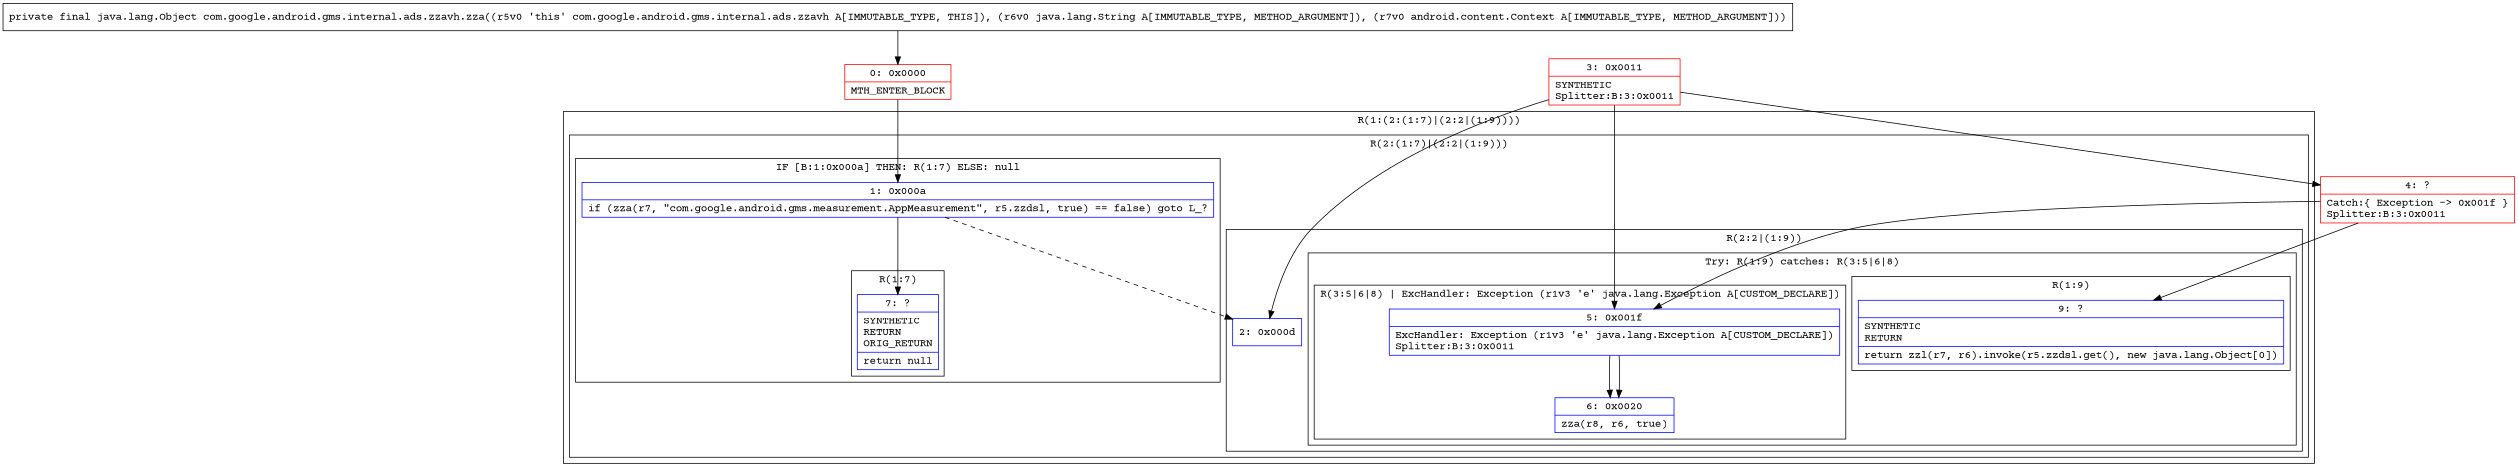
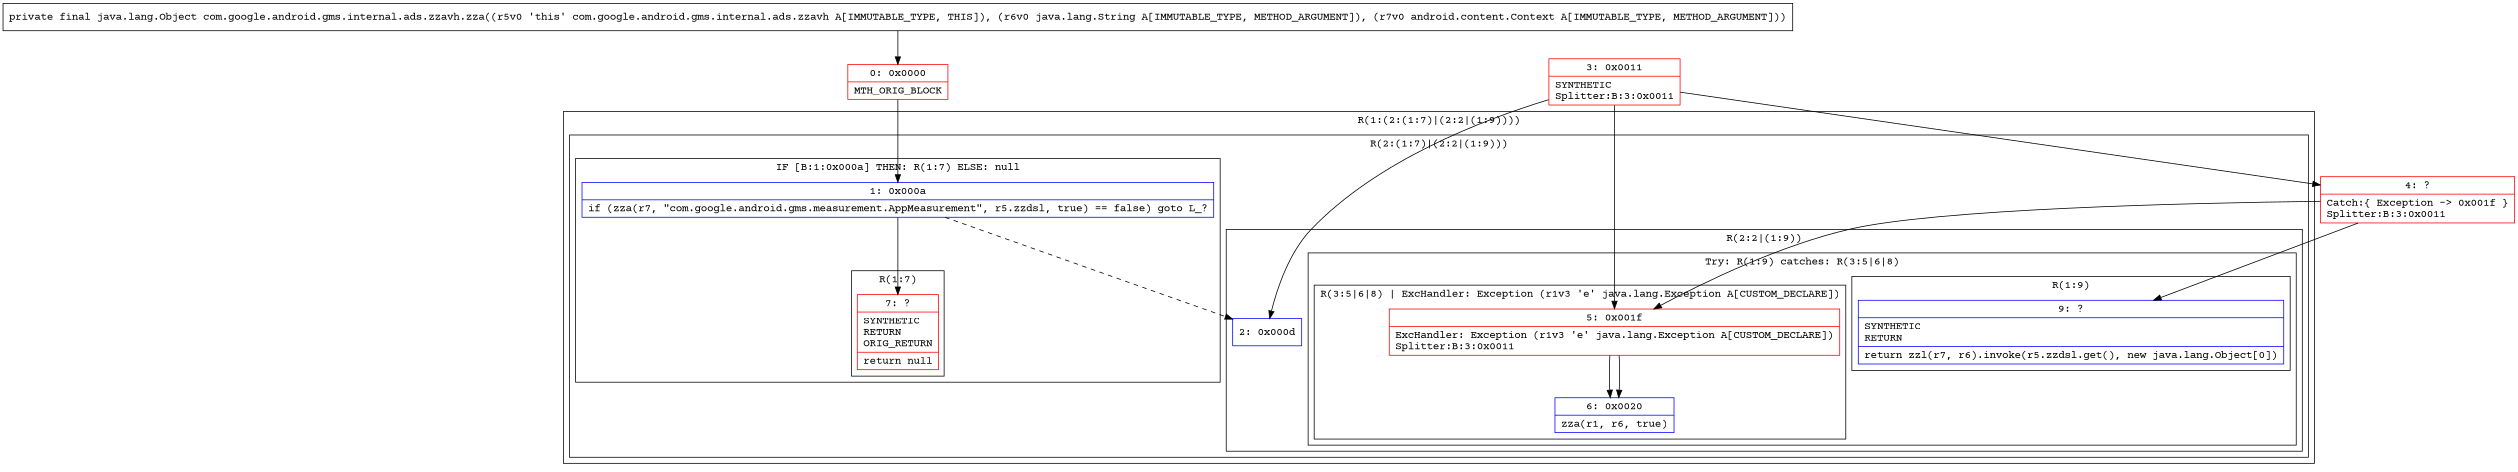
(898, 90) -> (898, 90)
(898, 332) -> (898, 332)
(1614, 332) -> (1614, 332)
(1614, 424) -> (1614, 424)
